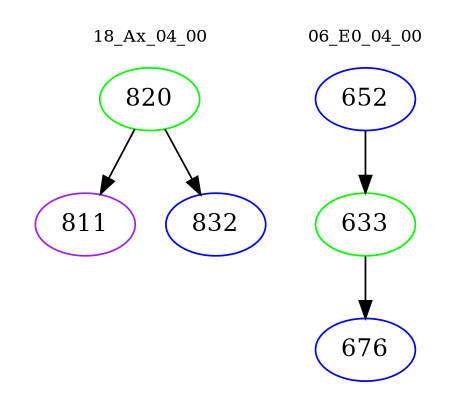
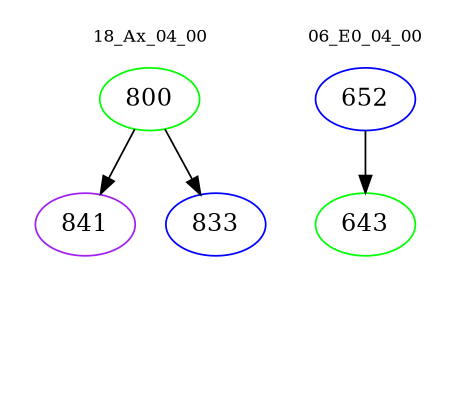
(150, 99) -> (150, 99)
(85, 224) -> (85, 224)
(216, 224) -> (216, 224)
(365, 224) -> (365, 224)
(365, 350) -> none
